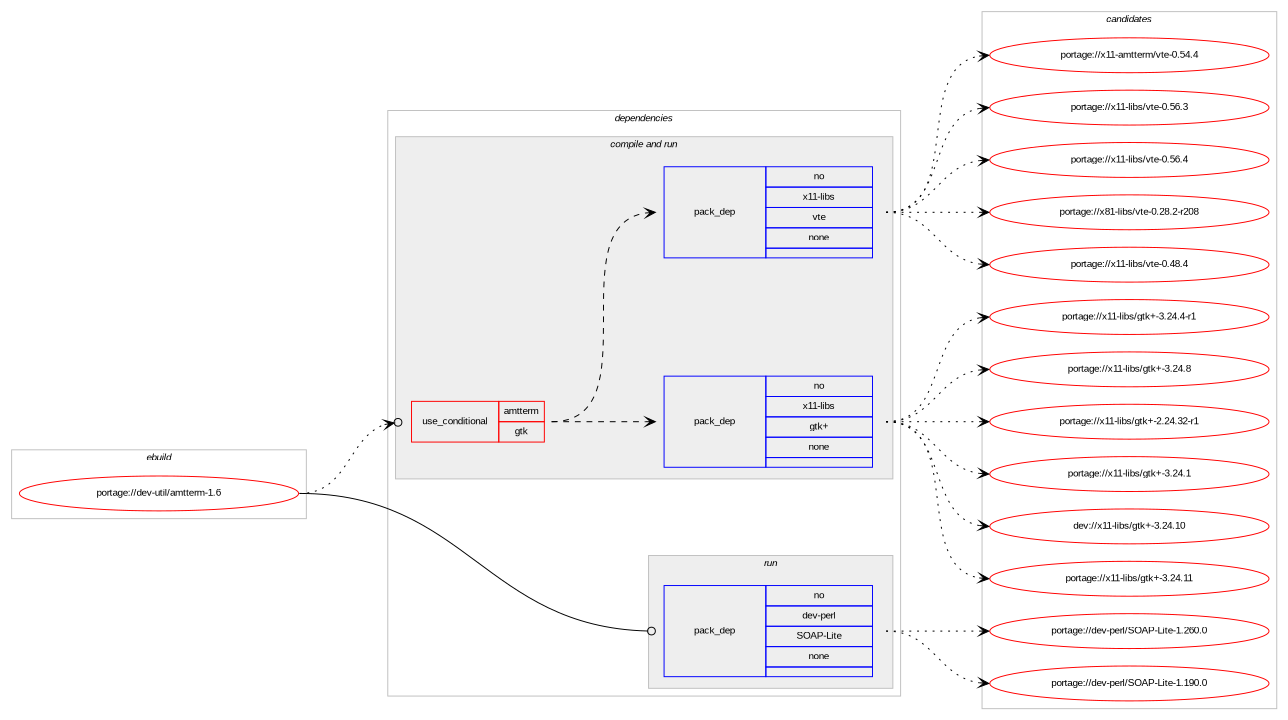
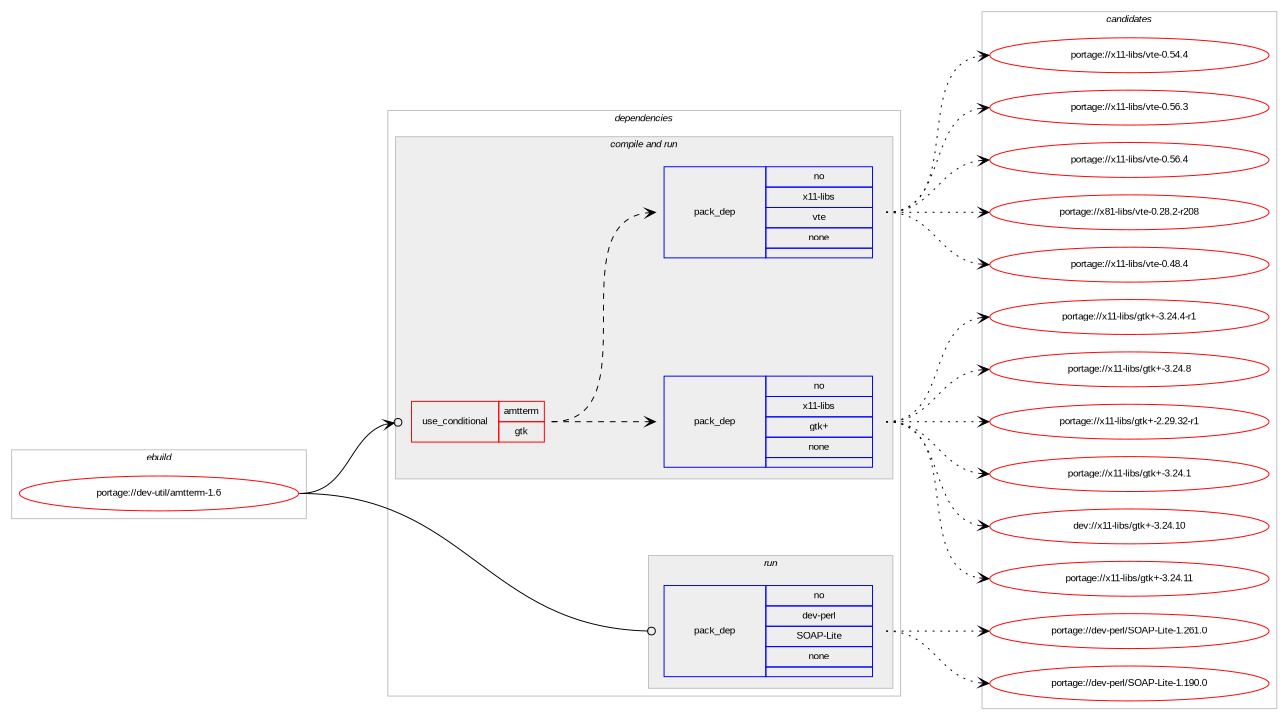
(1129, 55) -> (1129, 55)
(1129, 422) -> (1129, 422)
(346, 465) -> (346, 465)
(1129, 631) -> (1129, 631)
